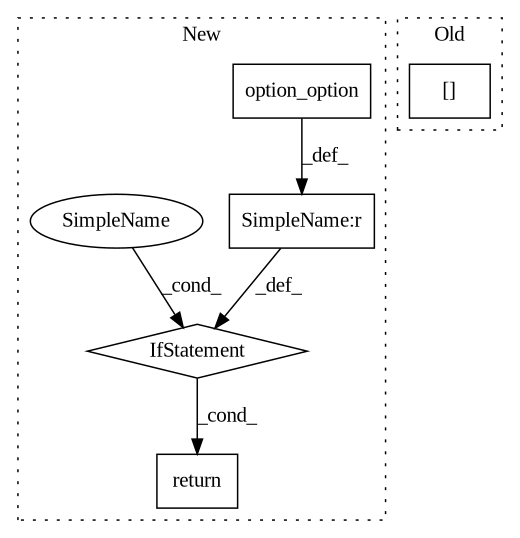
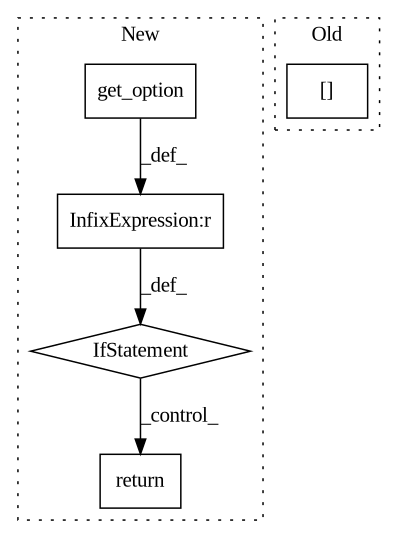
(302, 91) -> (140, 91)
(117, 221) -> none
(302, 221) -> (140, 221)
(227, 416) -> (179, 416)
